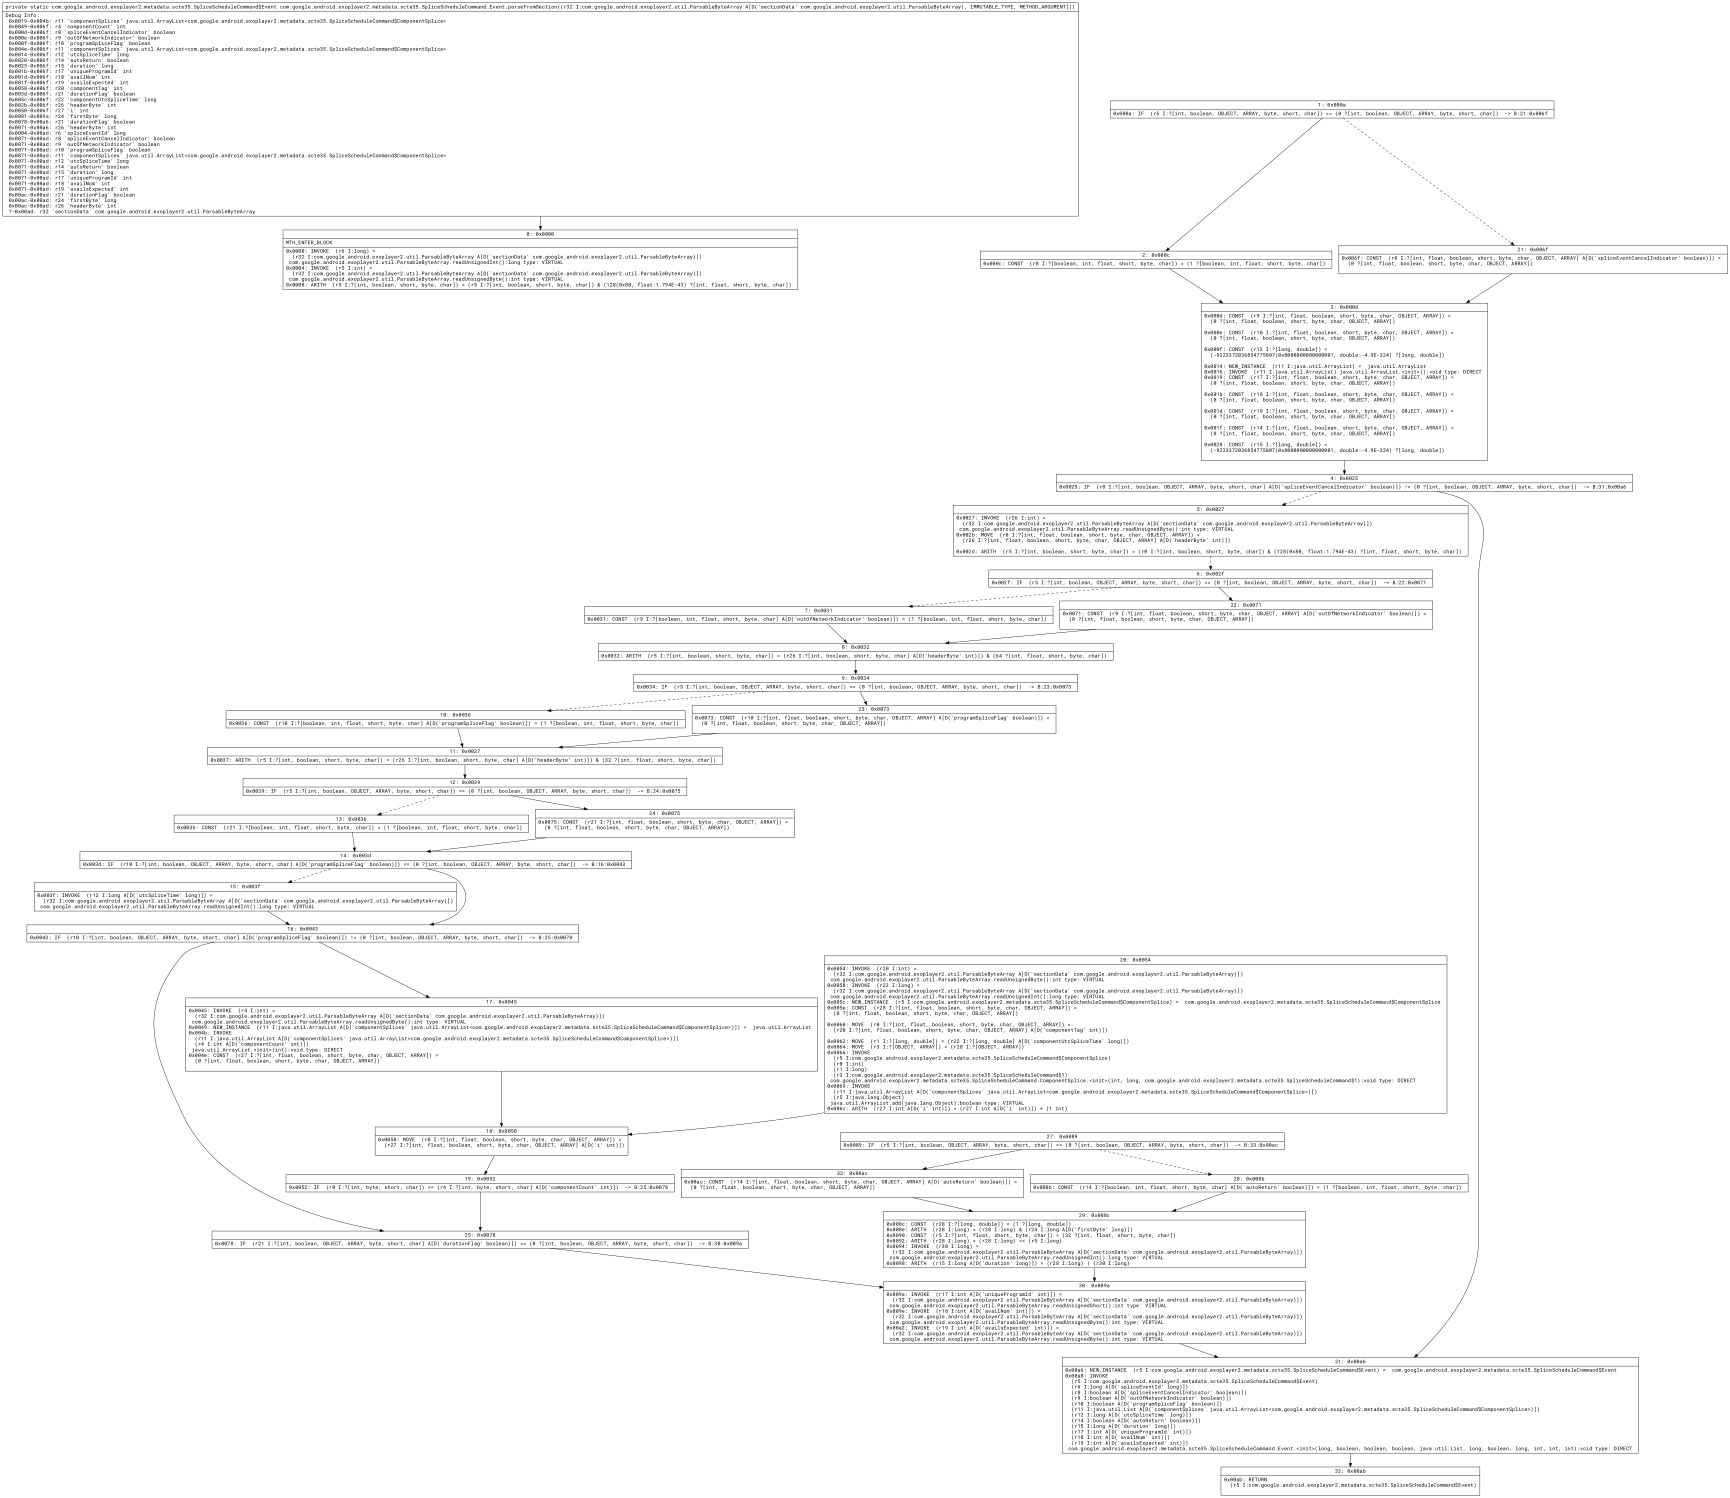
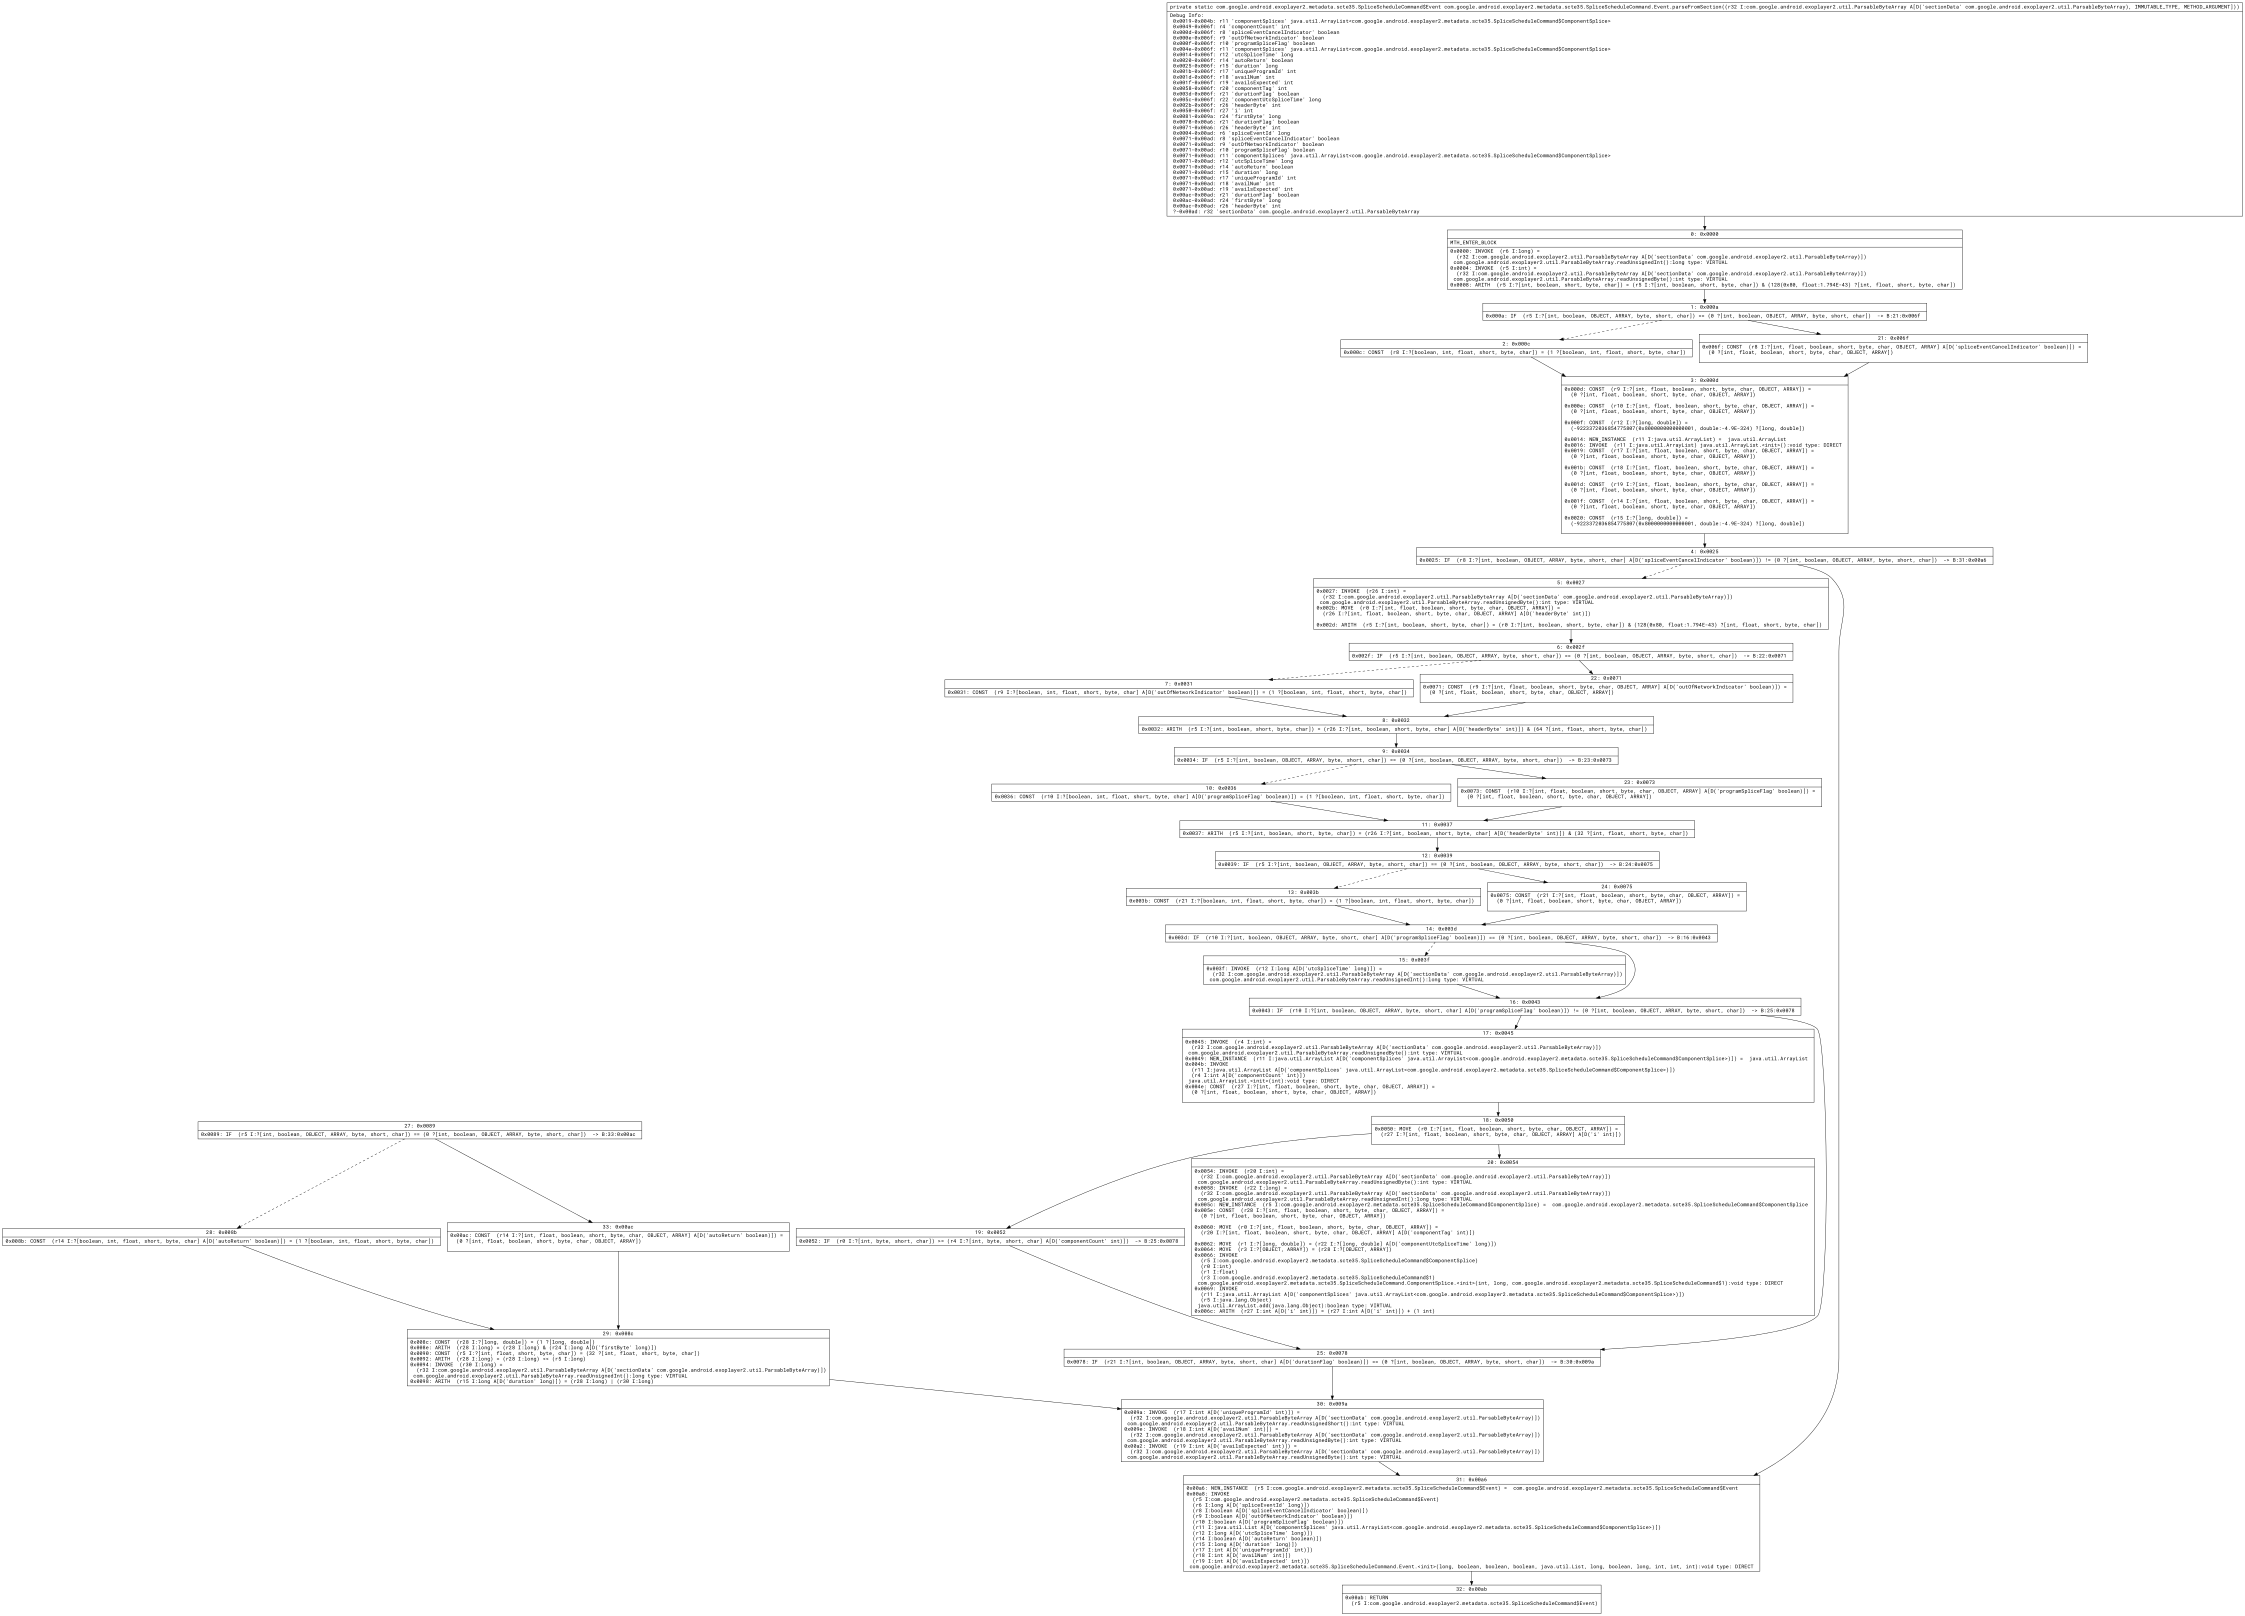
(1427, 181) -> (1782, 327)
(1246, 183) -> (1613, 330)
none -> (1705, 294)
(1211, 561) -> (1571, 634)
(847, 1069) -> (1216, 1272)
(728, 1126) -> (1499, 1150)
